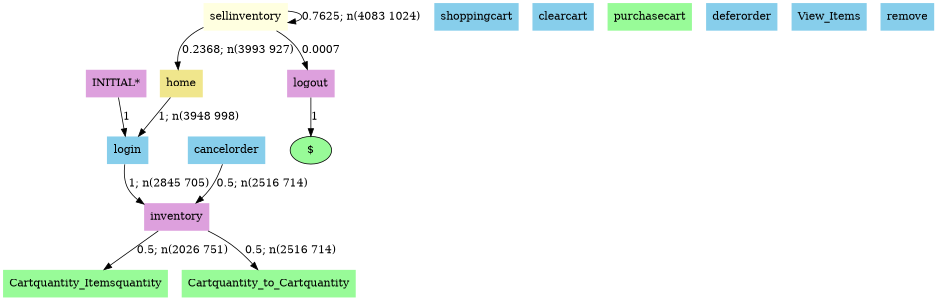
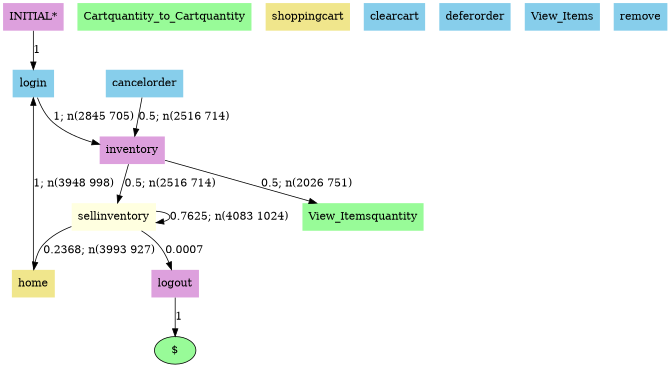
(476, 17) -> (308, 17)
(650, 17) -> none
(232, 245) -> (124, 180)
(85, 284) -> (363, 217)
